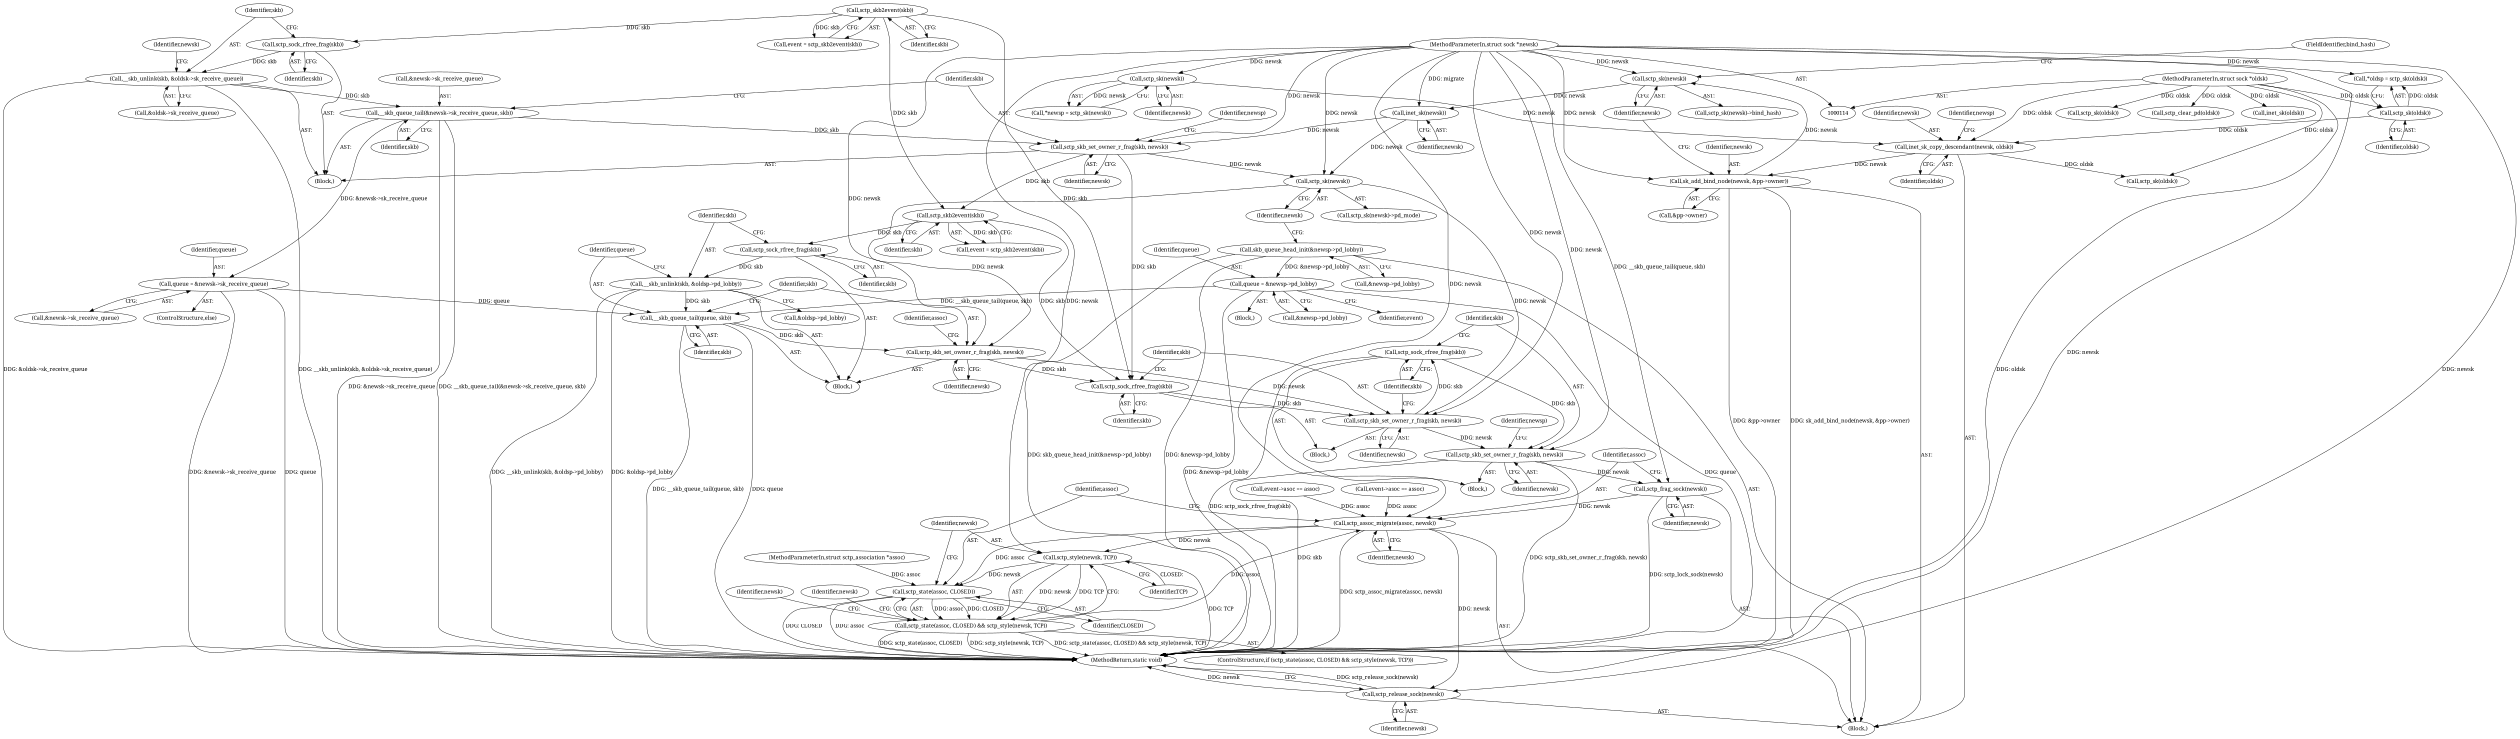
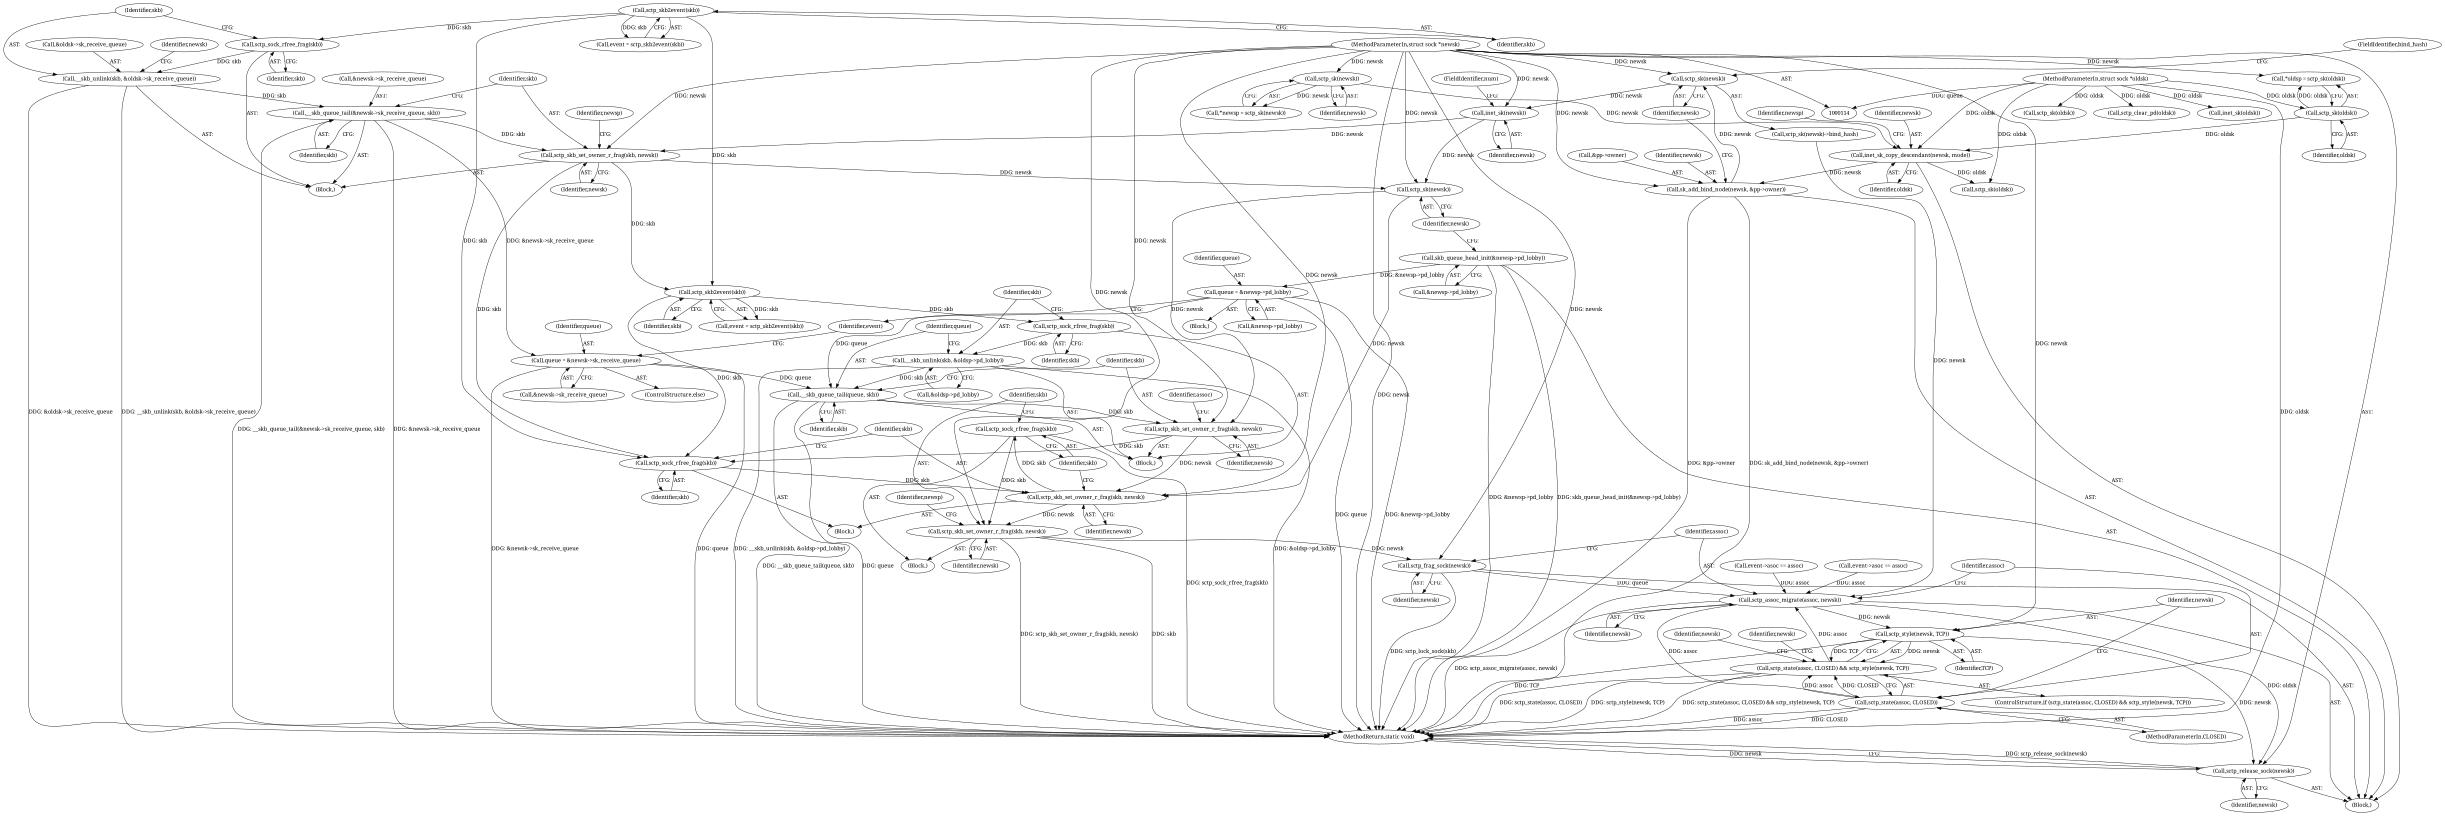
(1446, 79) -> (1533, 79)
none -> (1471, 79)
(179, 94) -> none
(1943, 96) -> (1947, 96)
(1954, 147) -> (1911, 156)
(1708, 198) -> none
(1379, 216) -> none
(1659, 267) -> (1586, 310)
(986, 301) -> (852, 344)
none -> (740, 345)
(1359, 347) -> (1934, 359)
(2458, 370) -> (2368, 412)
none -> (926, 380)
(1595, 506) -> (1633, 583)
(837, 558) -> none
(1000, 569) -> (2135, 654)
(1145, 575) -> (1960, 651)
(1173, 575) -> (1978, 651)
(1686, 575) -> (1423, 651)
(1474, 609) -> (2282, 686)
(1118, 626) -> (2186, 737)
